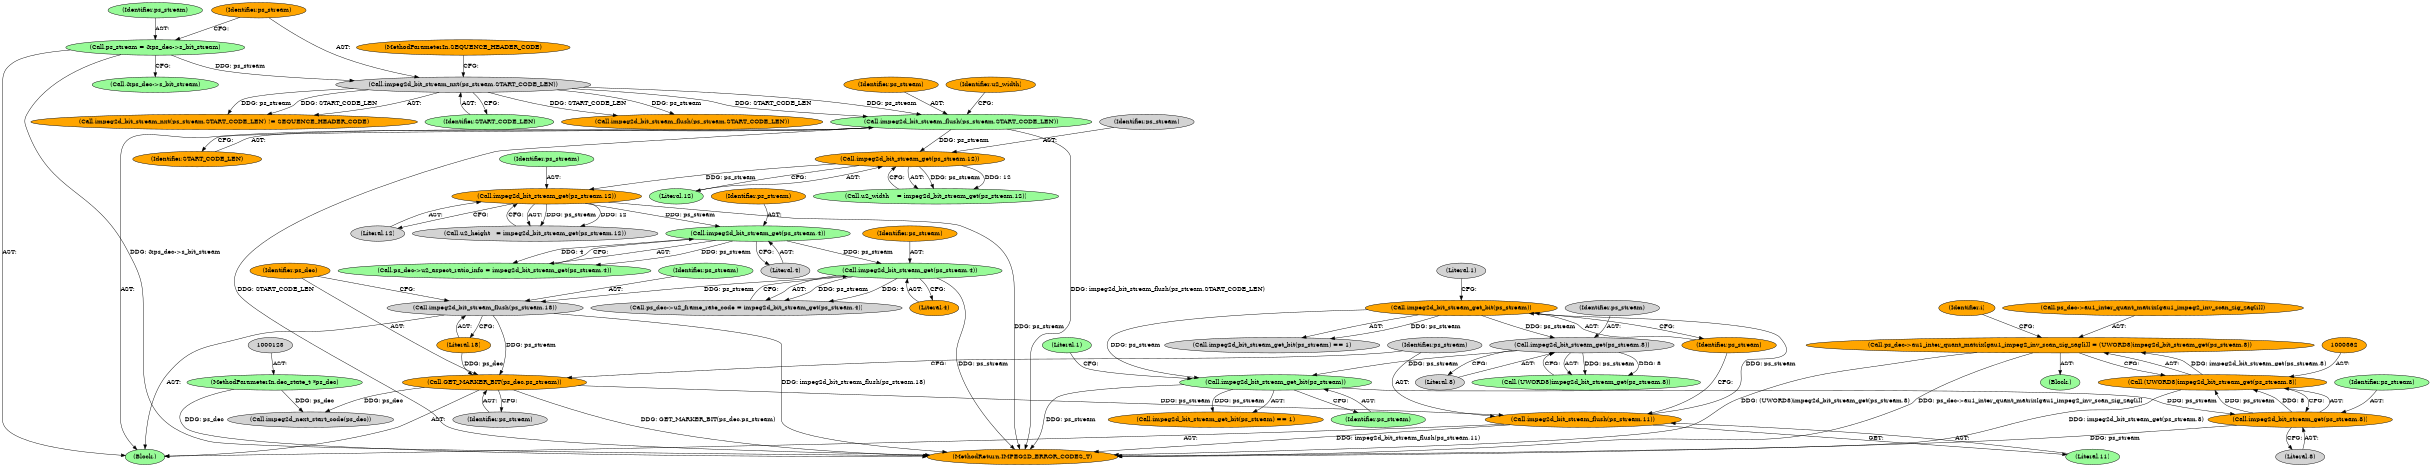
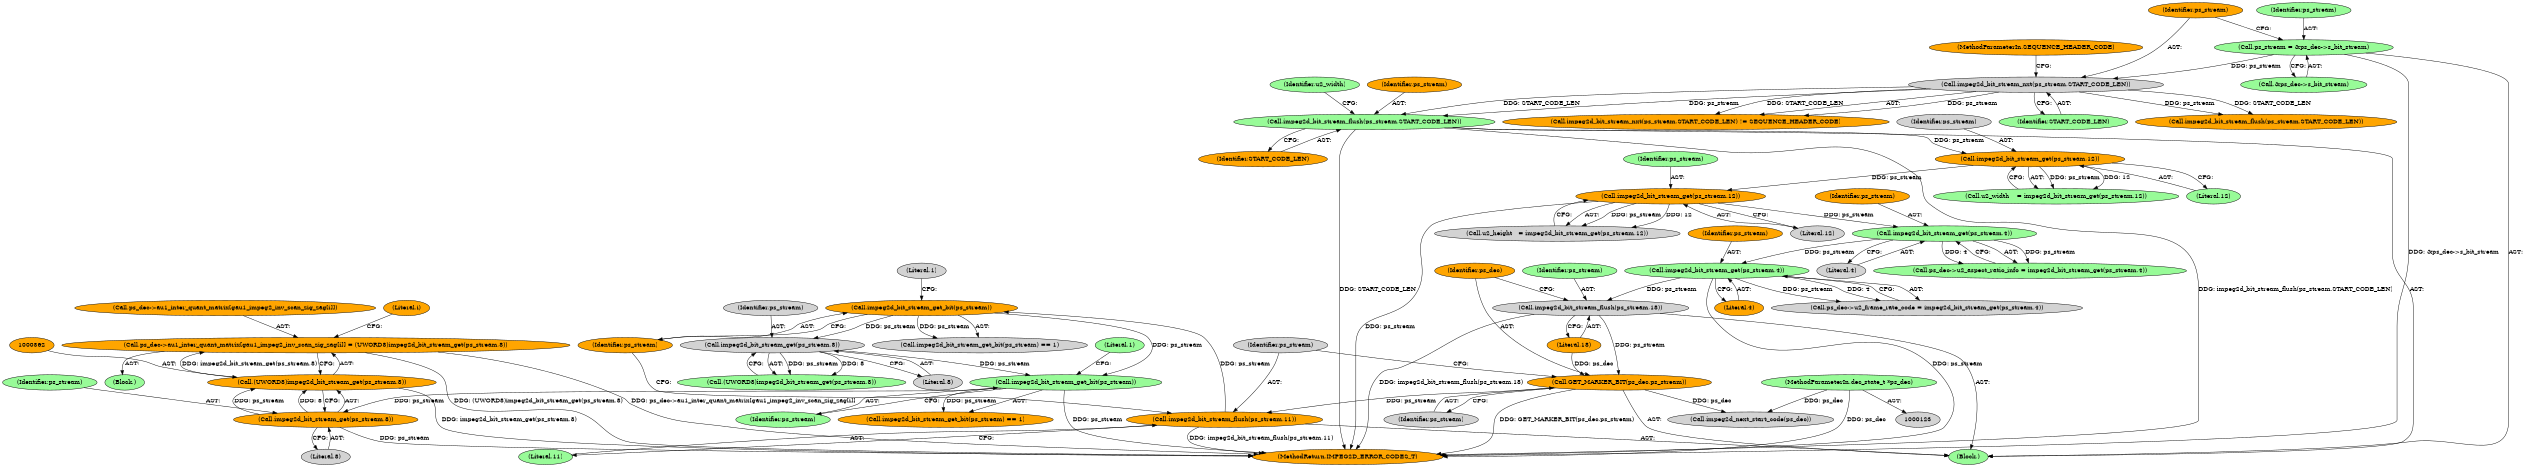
none -> (2308, 68)
(991, 85) -> (1315, 85)
(1967, 308) -> (407, 308)
(272, 362) -> (1883, 401)
(1877, 438) -> (987, 438)
